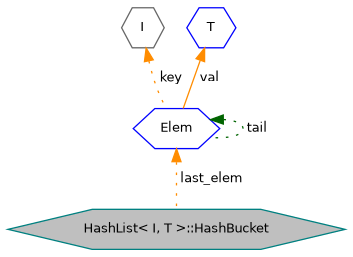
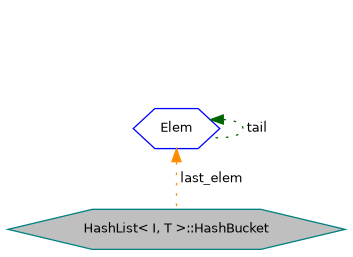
(143, 28) -> none
(211, 28) -> none
